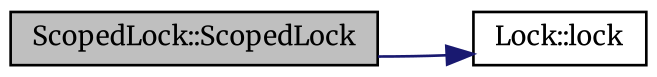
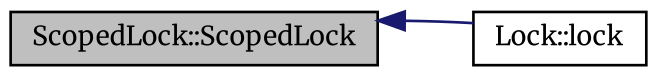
(412, 56) -> (439, 22)
